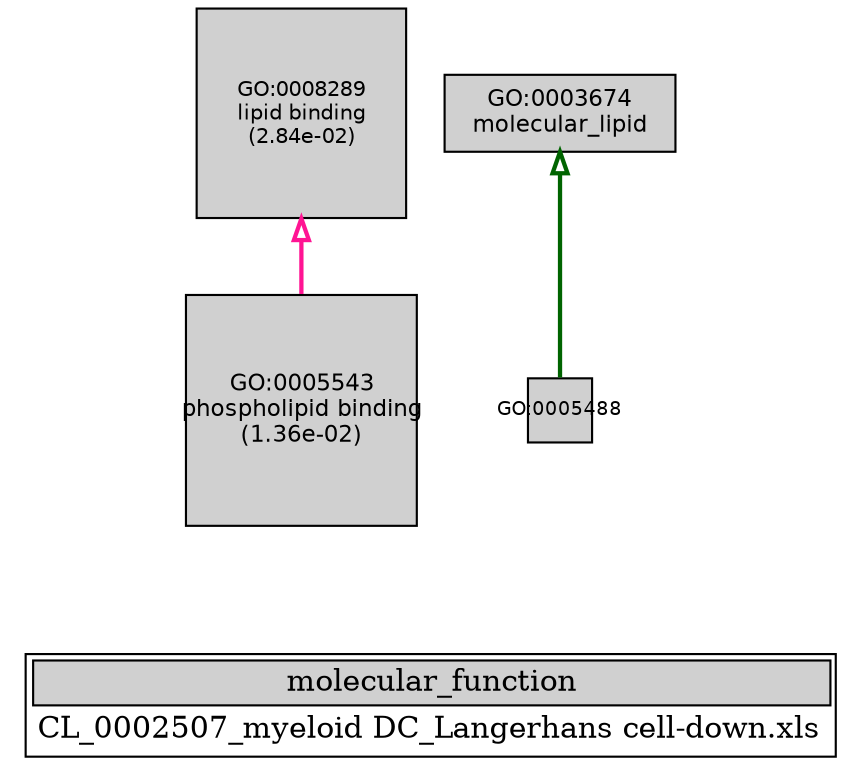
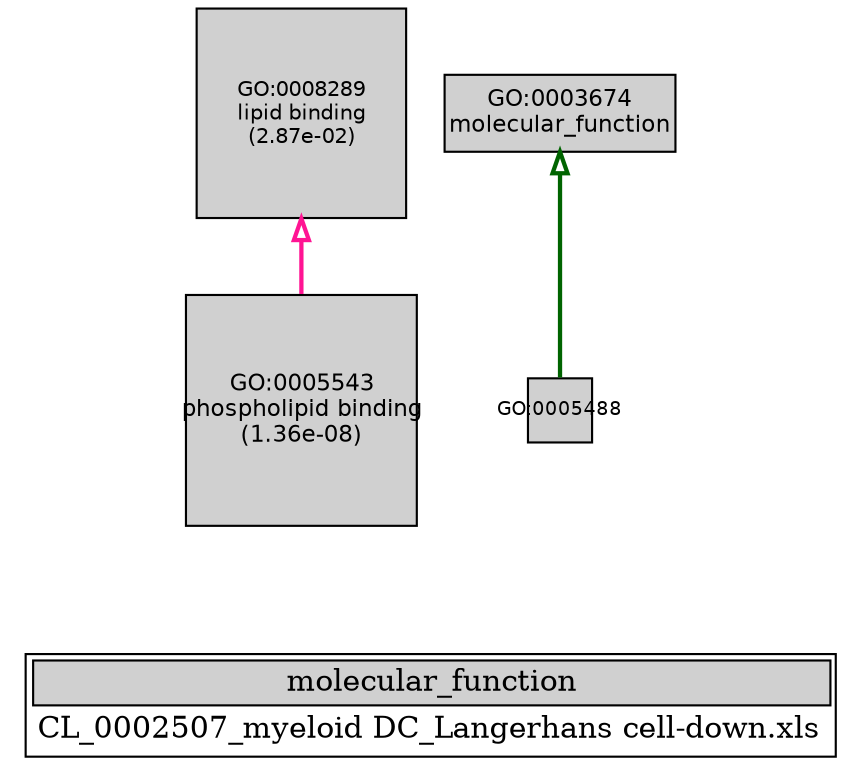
(560, 125) -> (560, 125)
(302, 137) -> (302, 137)
(302, 435) -> (302, 435)
